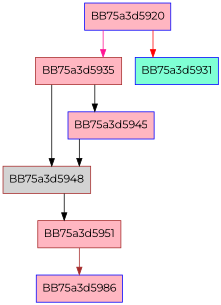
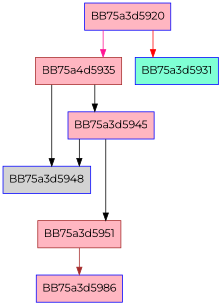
(79, 71) -> (79, 71)
(47, 180) -> (47, 180)
(64, 203) -> (106, 176)
